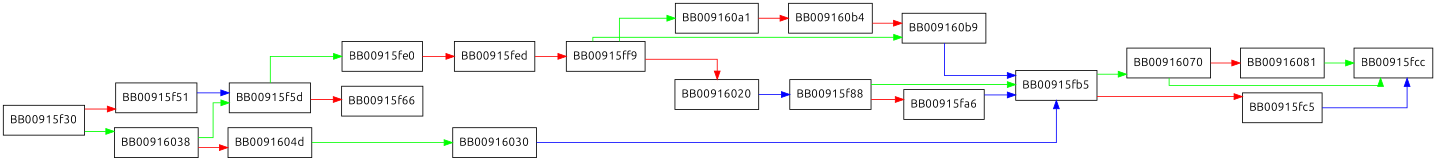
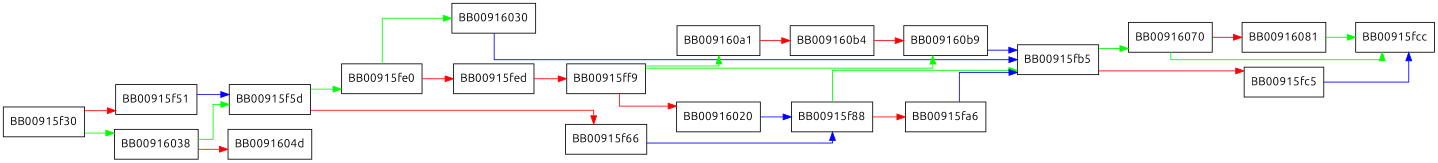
(378, 143) -> (390, 18)
none -> (741, 143)
